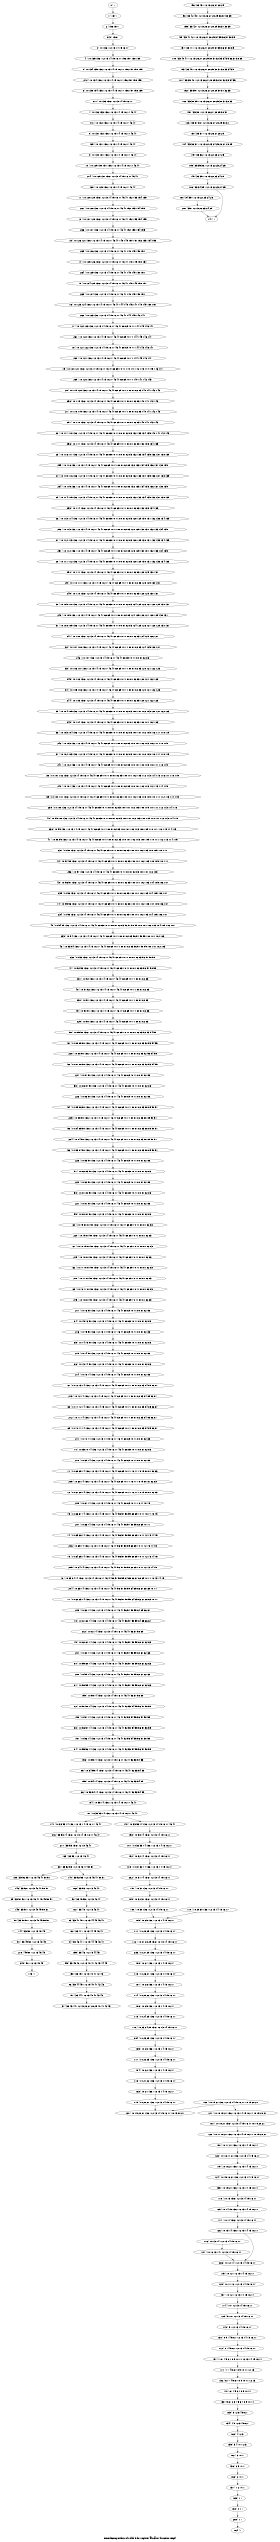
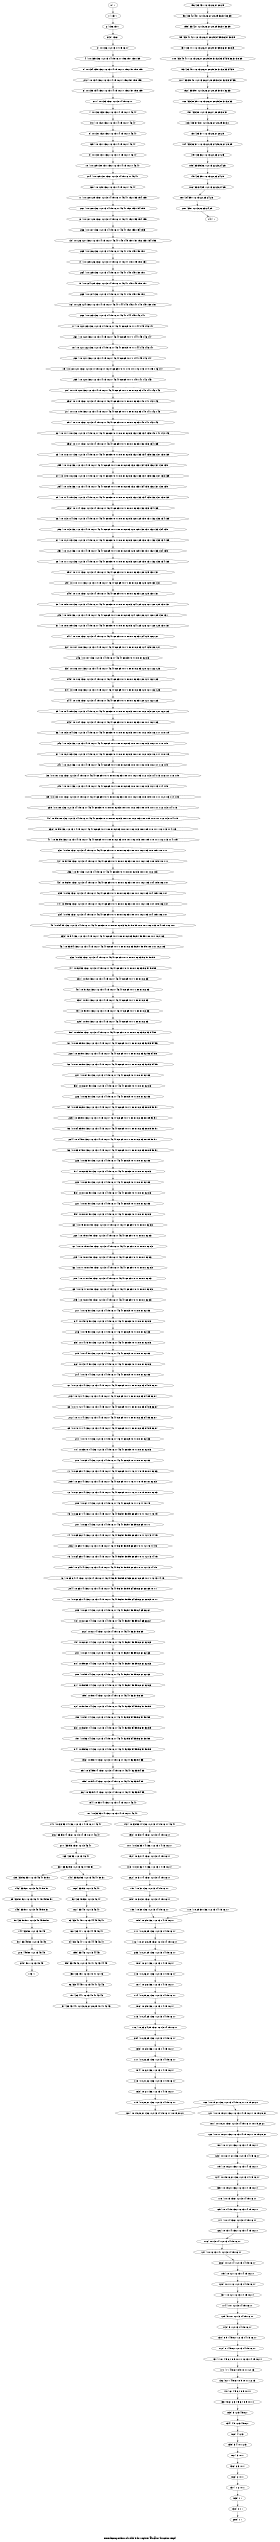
(222, 202) -> (203, 192)
(253, 2246) -> (231, 2236)
(238, 2530) -> none
